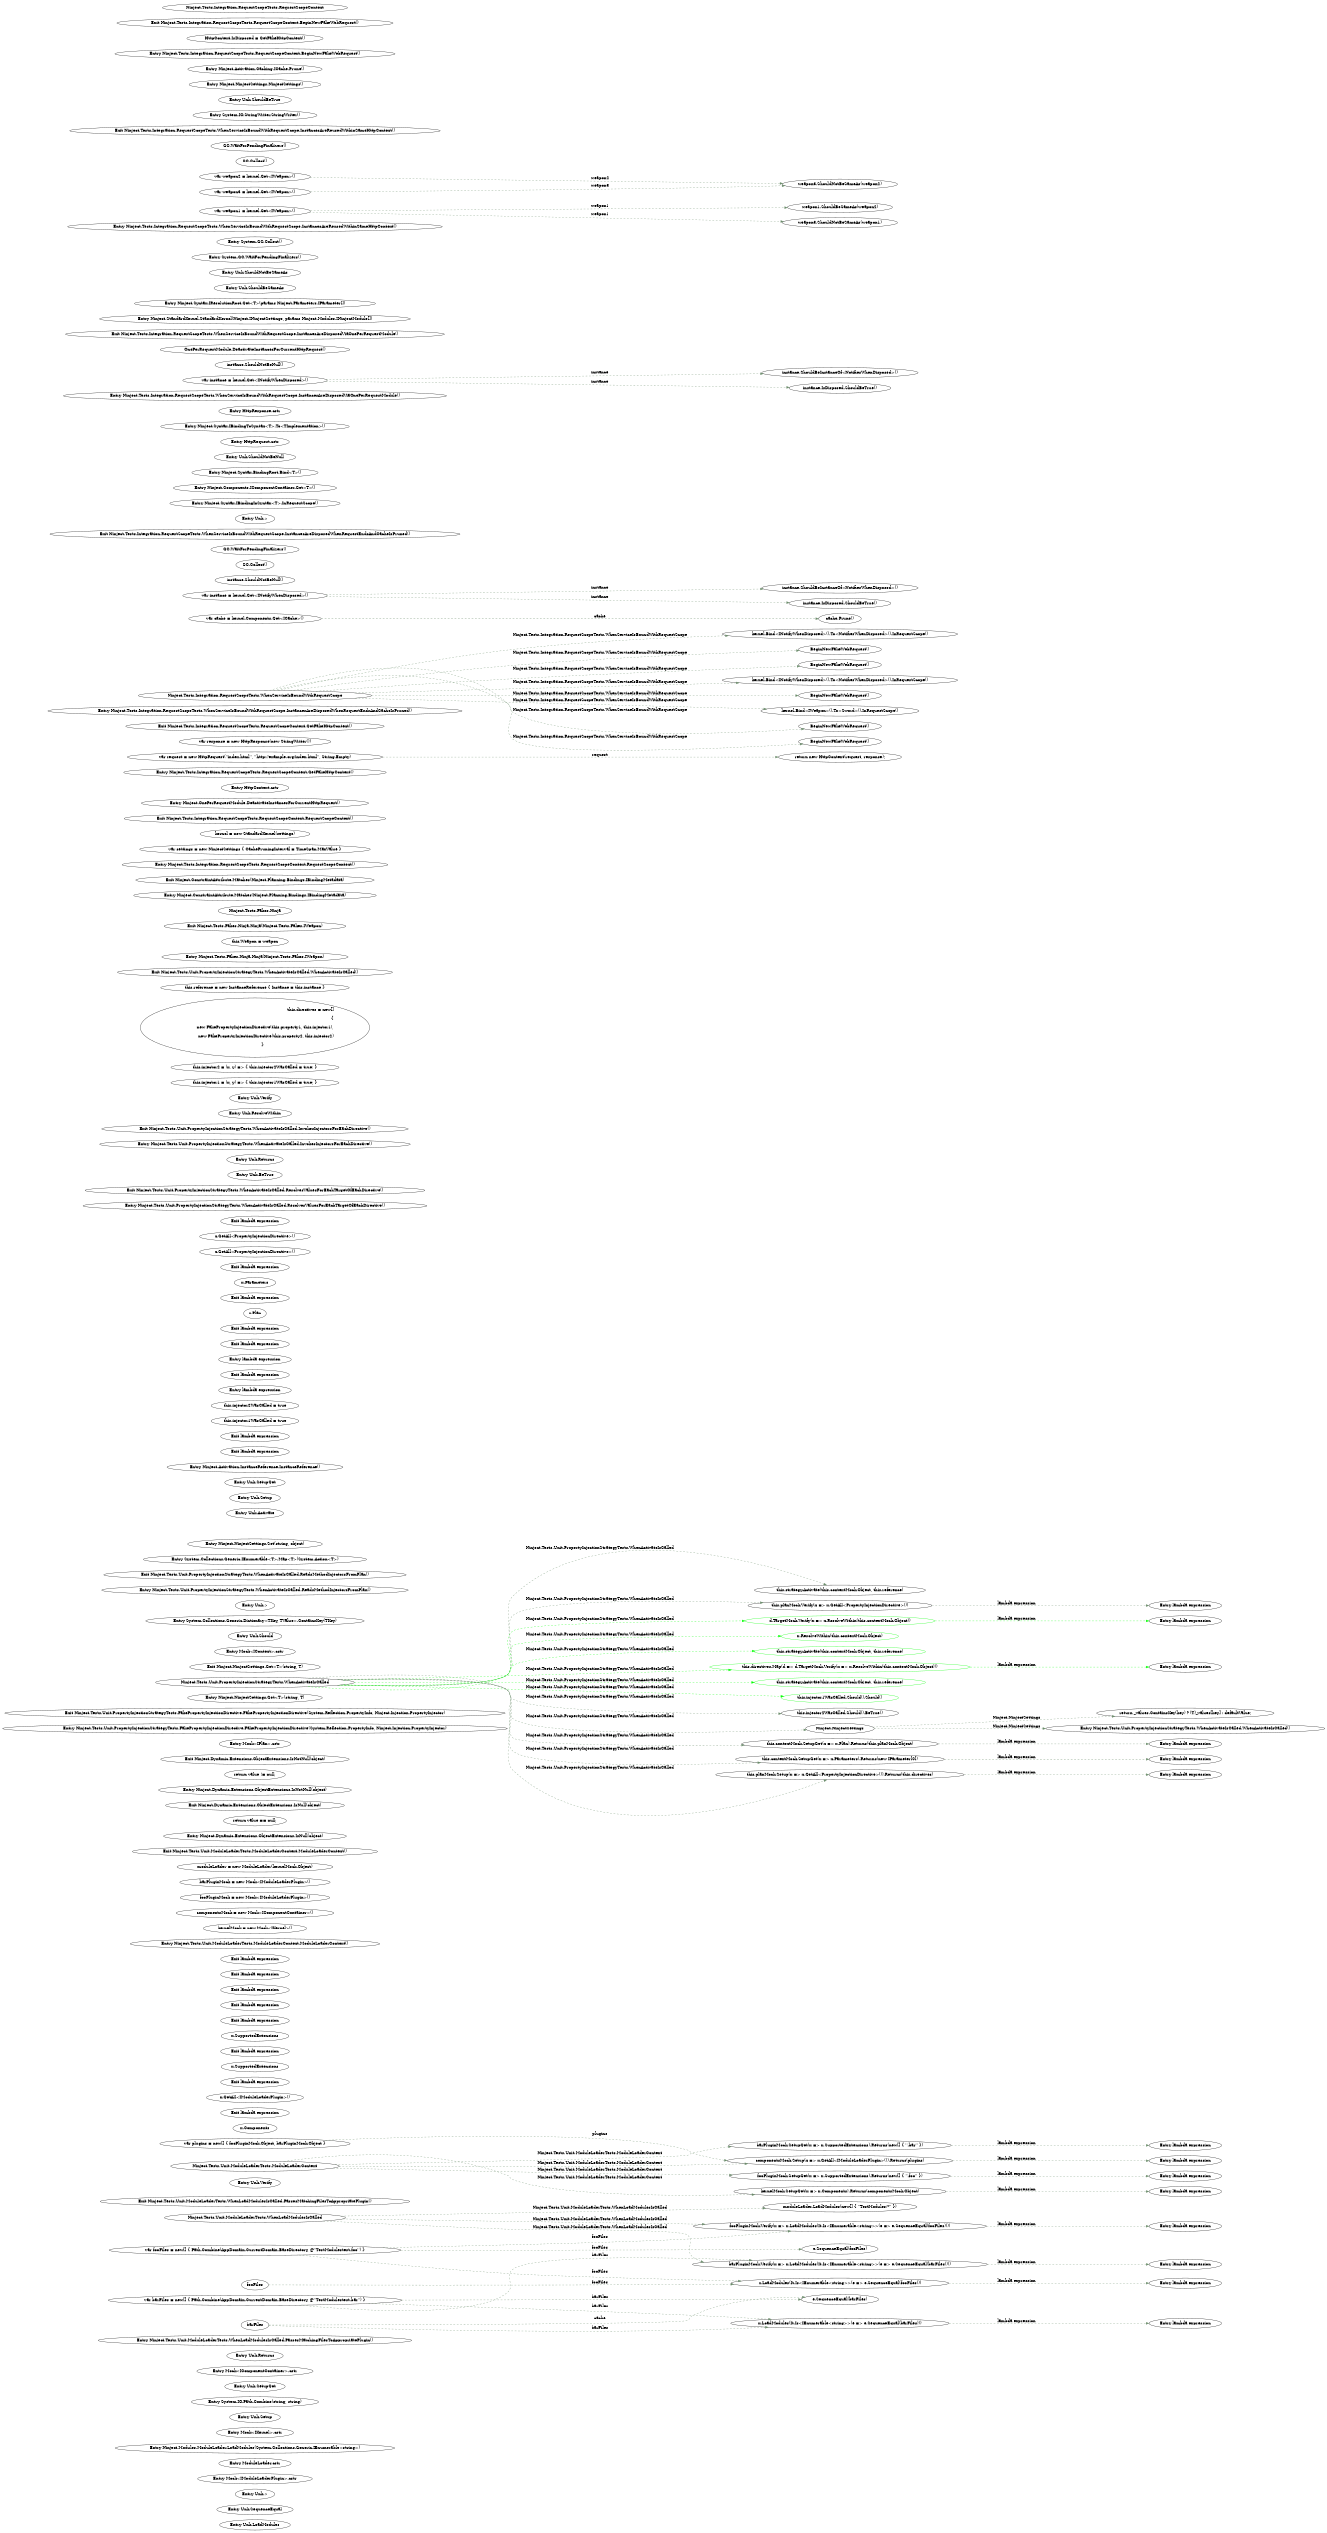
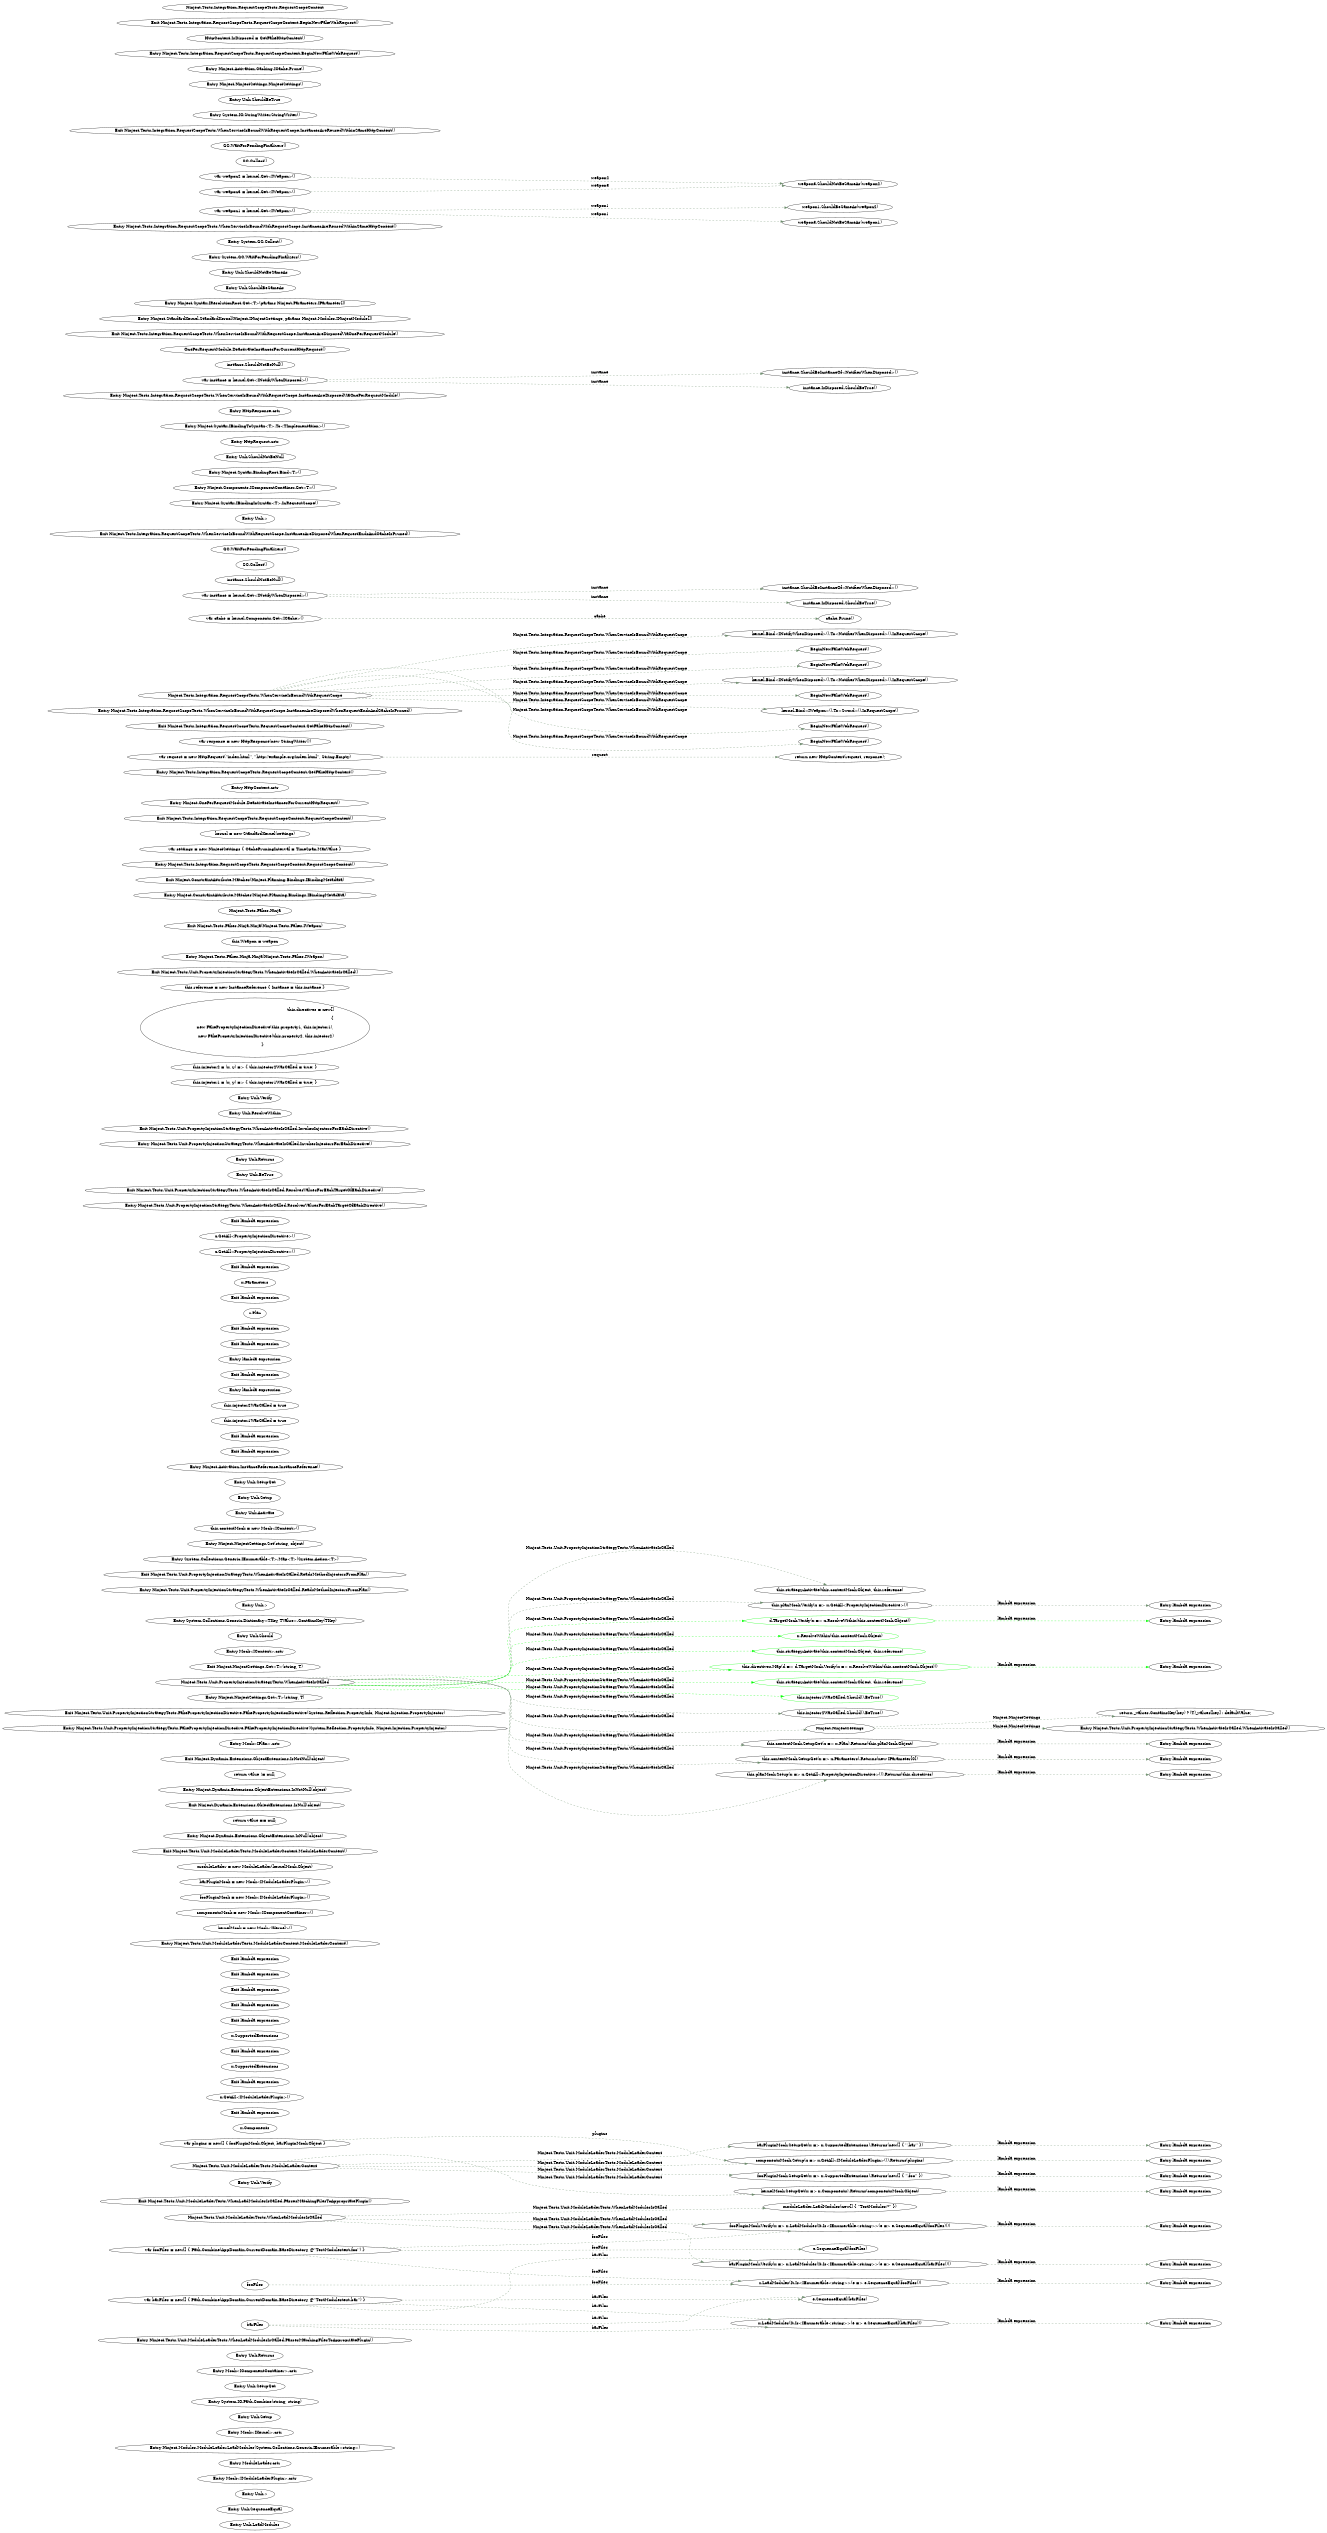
none -> (255, 1529)
(840, 1698) -> (840, 1698)
(600, 2318) -> (600, 2318)
